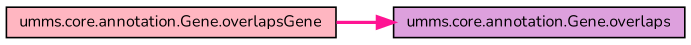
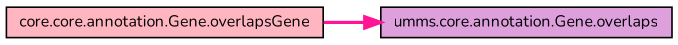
(171, 22) -> (165, 22)
